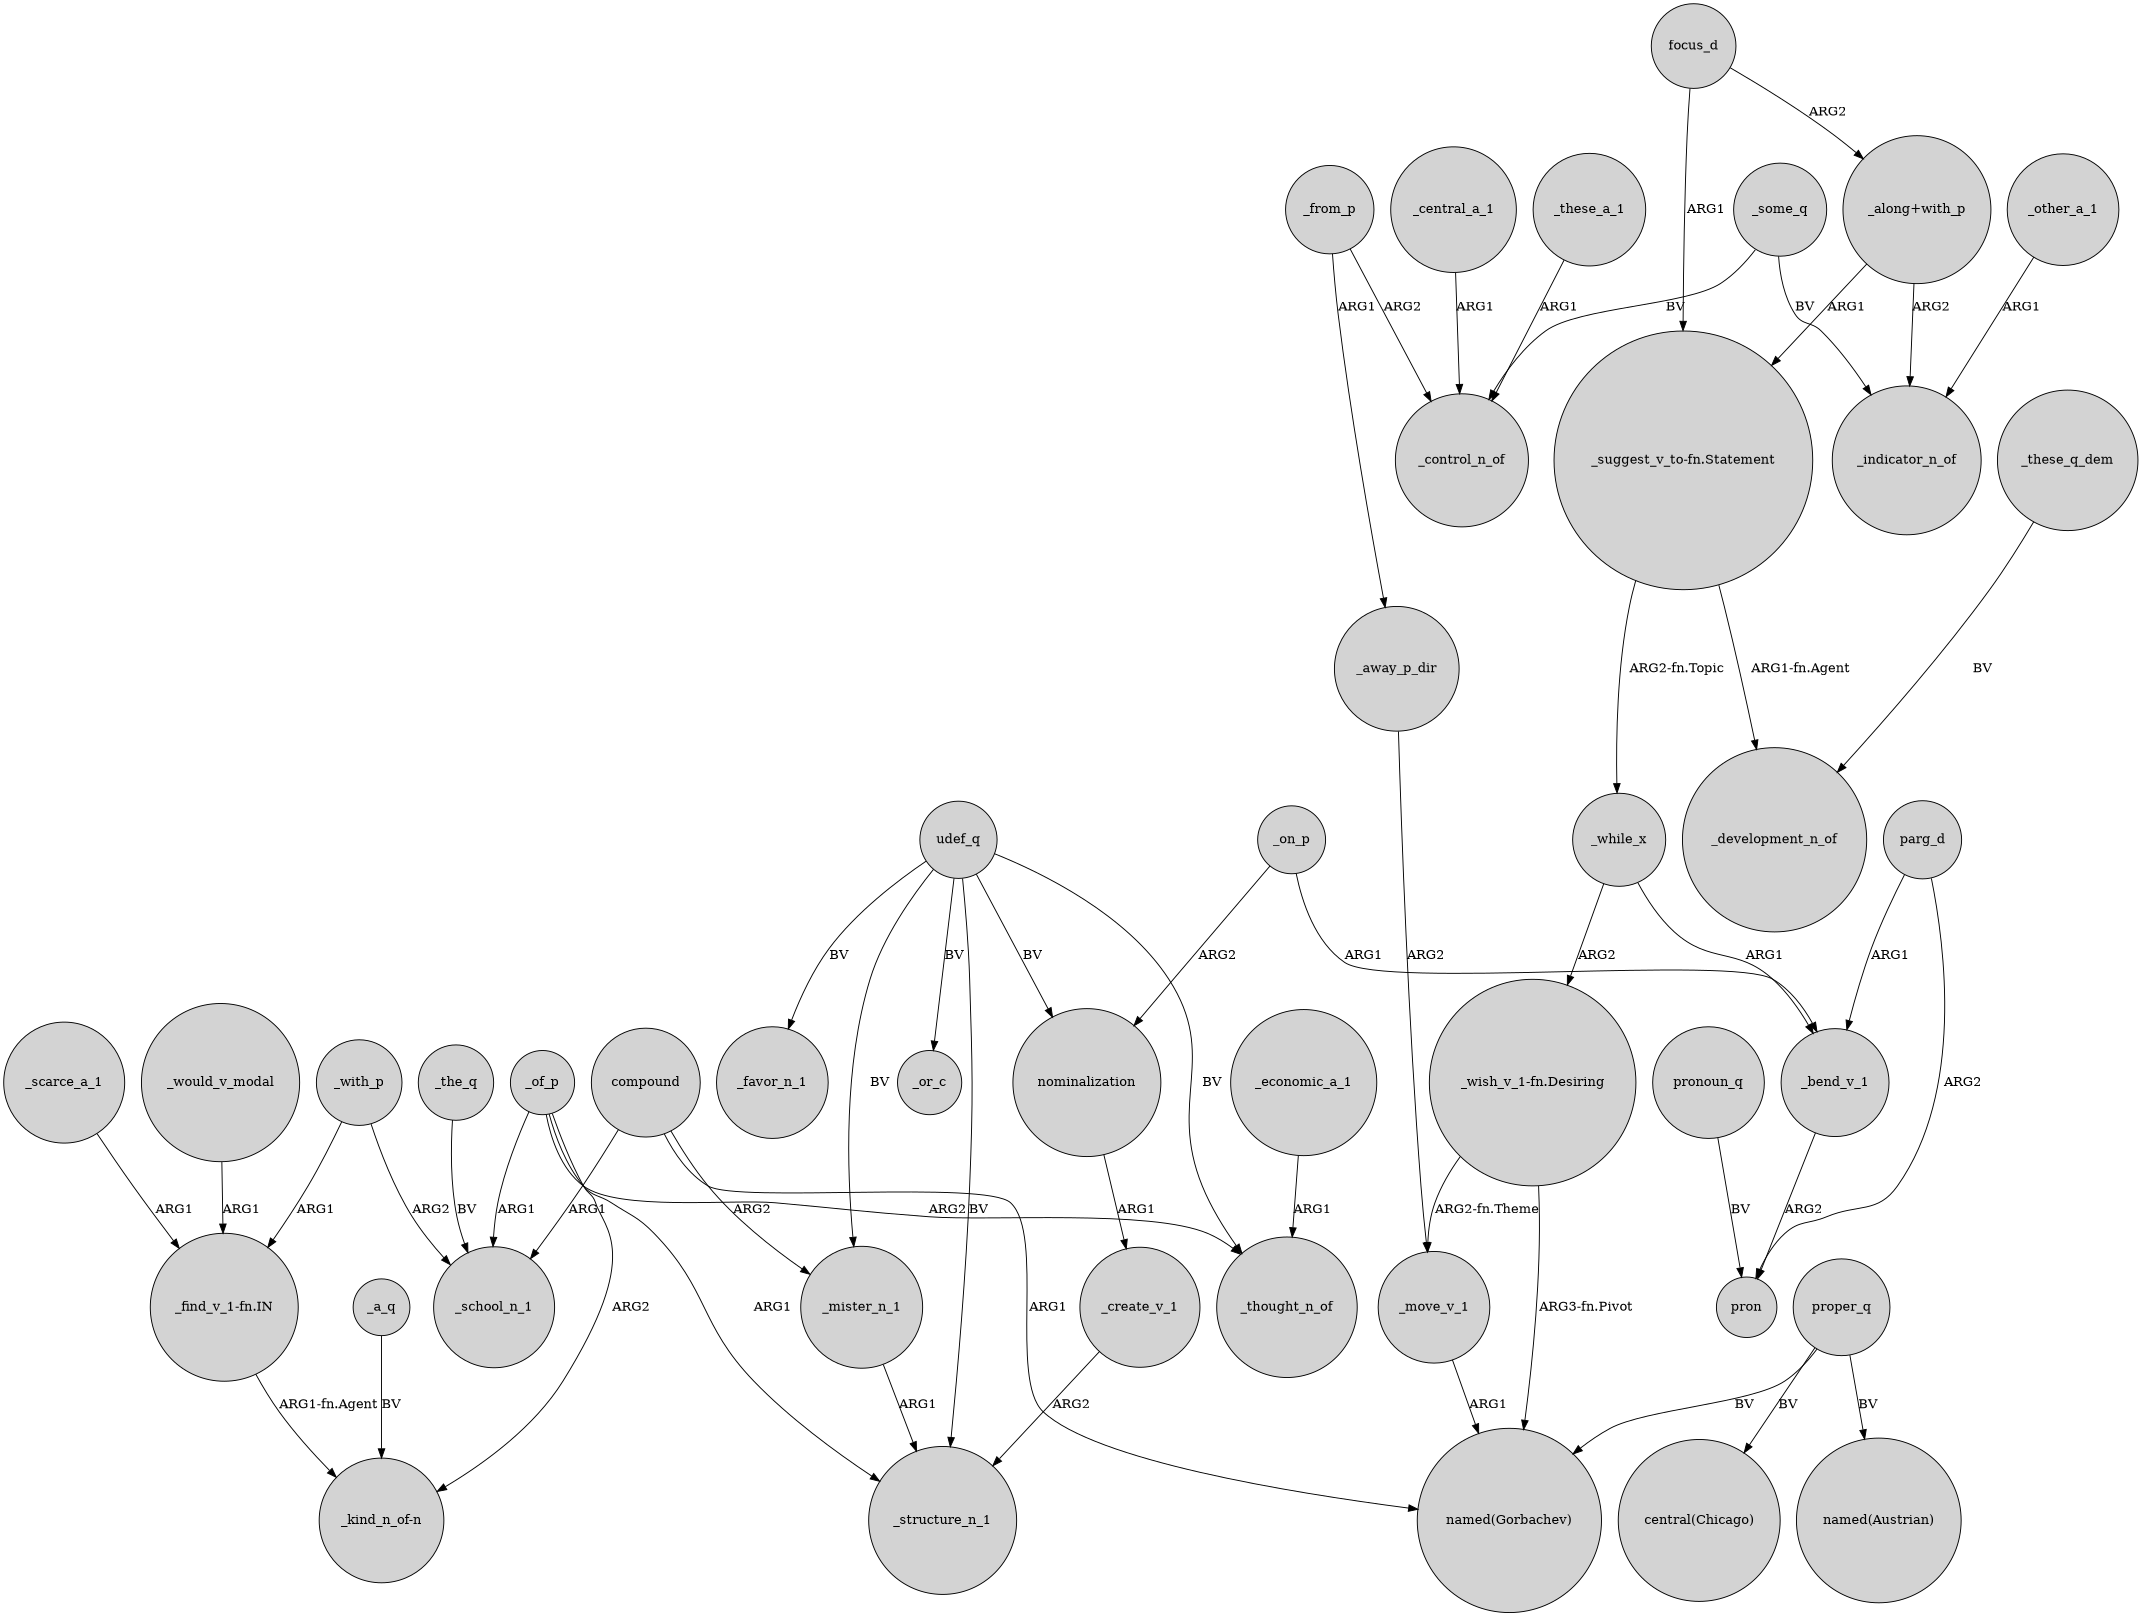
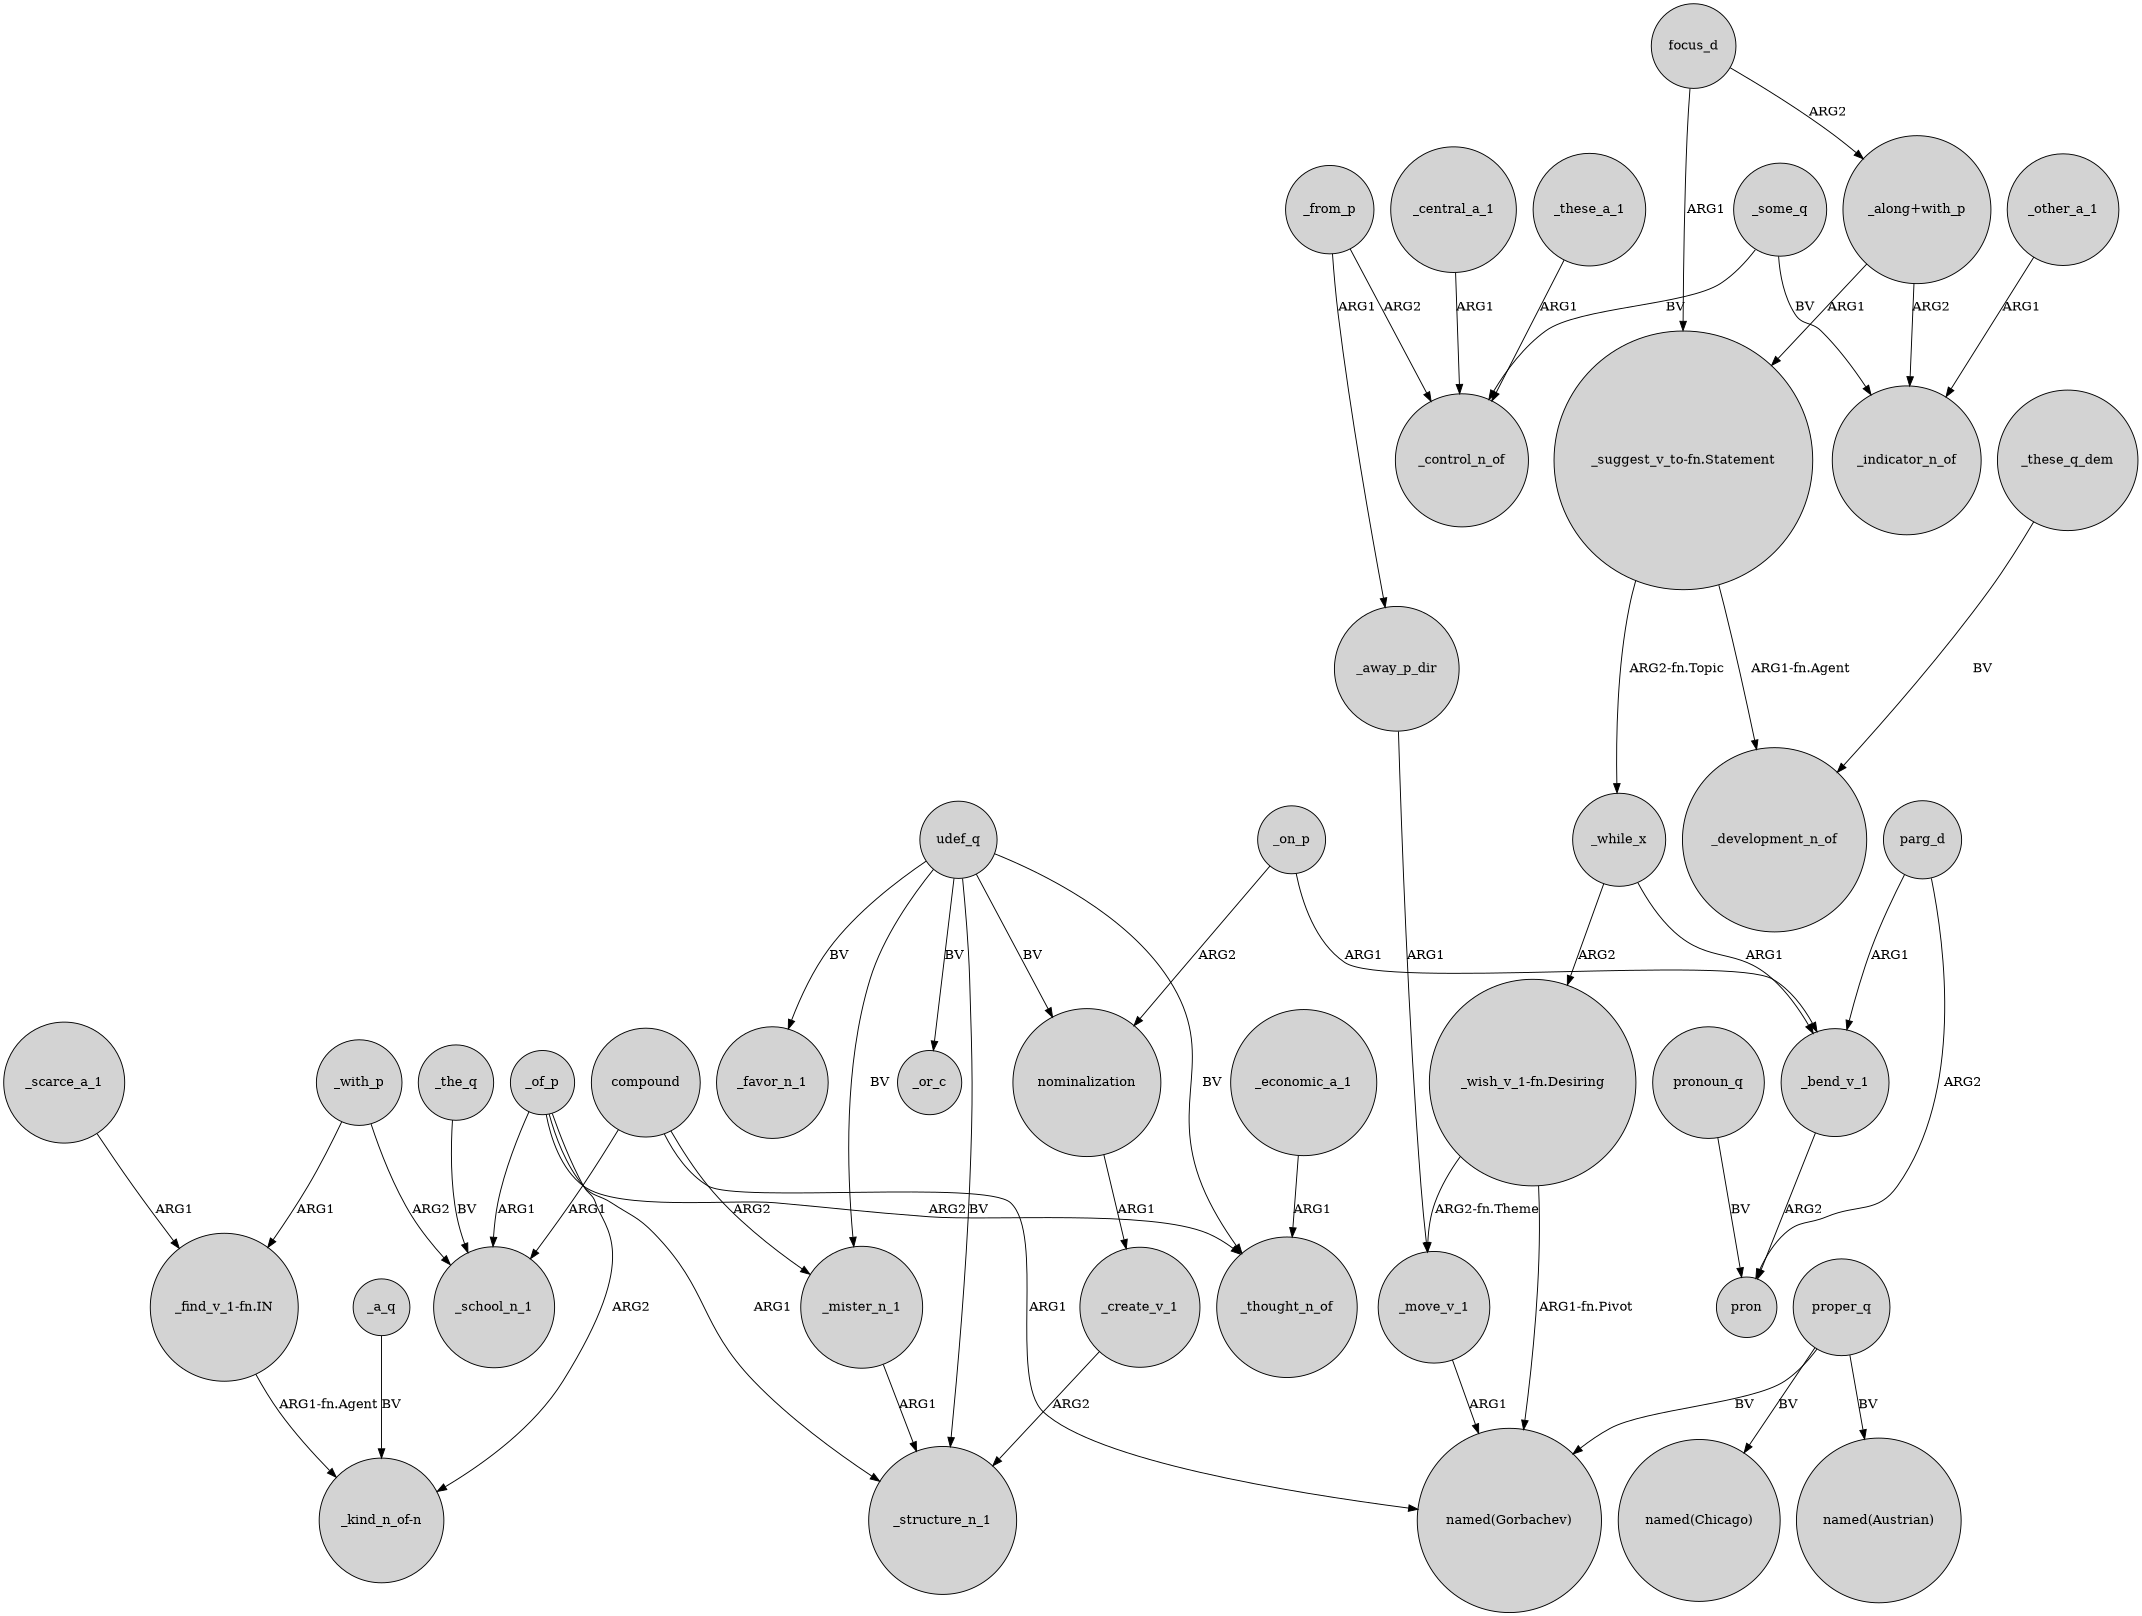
(1426, 955) -> (1426, 955)
(221, 1083) -> none
(1586, 1307) -> (1586, 1307)
(1699, 1520) -> (1699, 1520)
